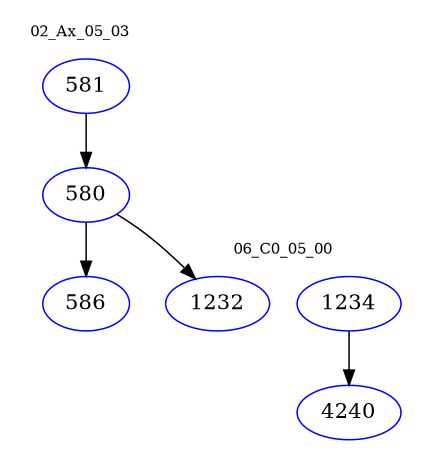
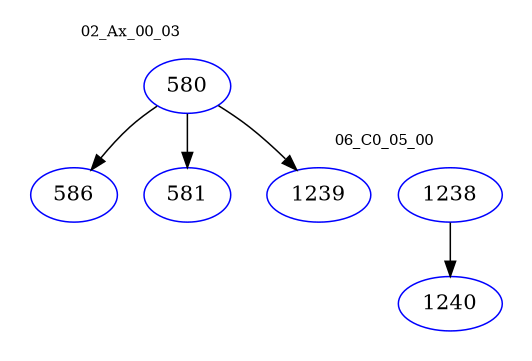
(80, 32) -> (131, 32)
(86, 133) -> (187, 133)
(218, 304) -> (319, 195)
(349, 304) -> (450, 195)
(349, 413) -> (450, 304)
